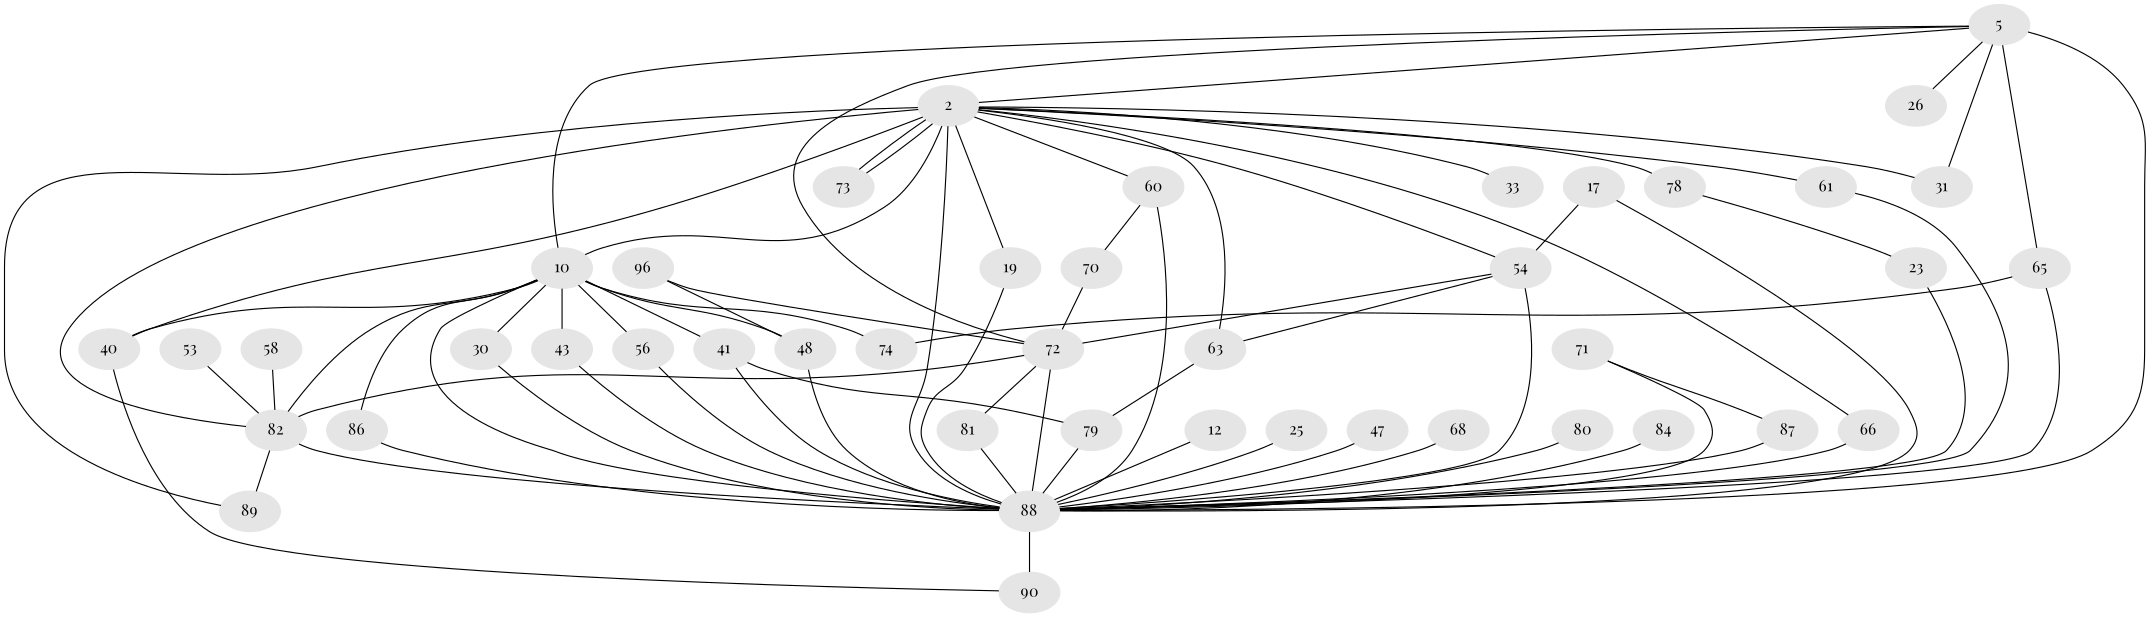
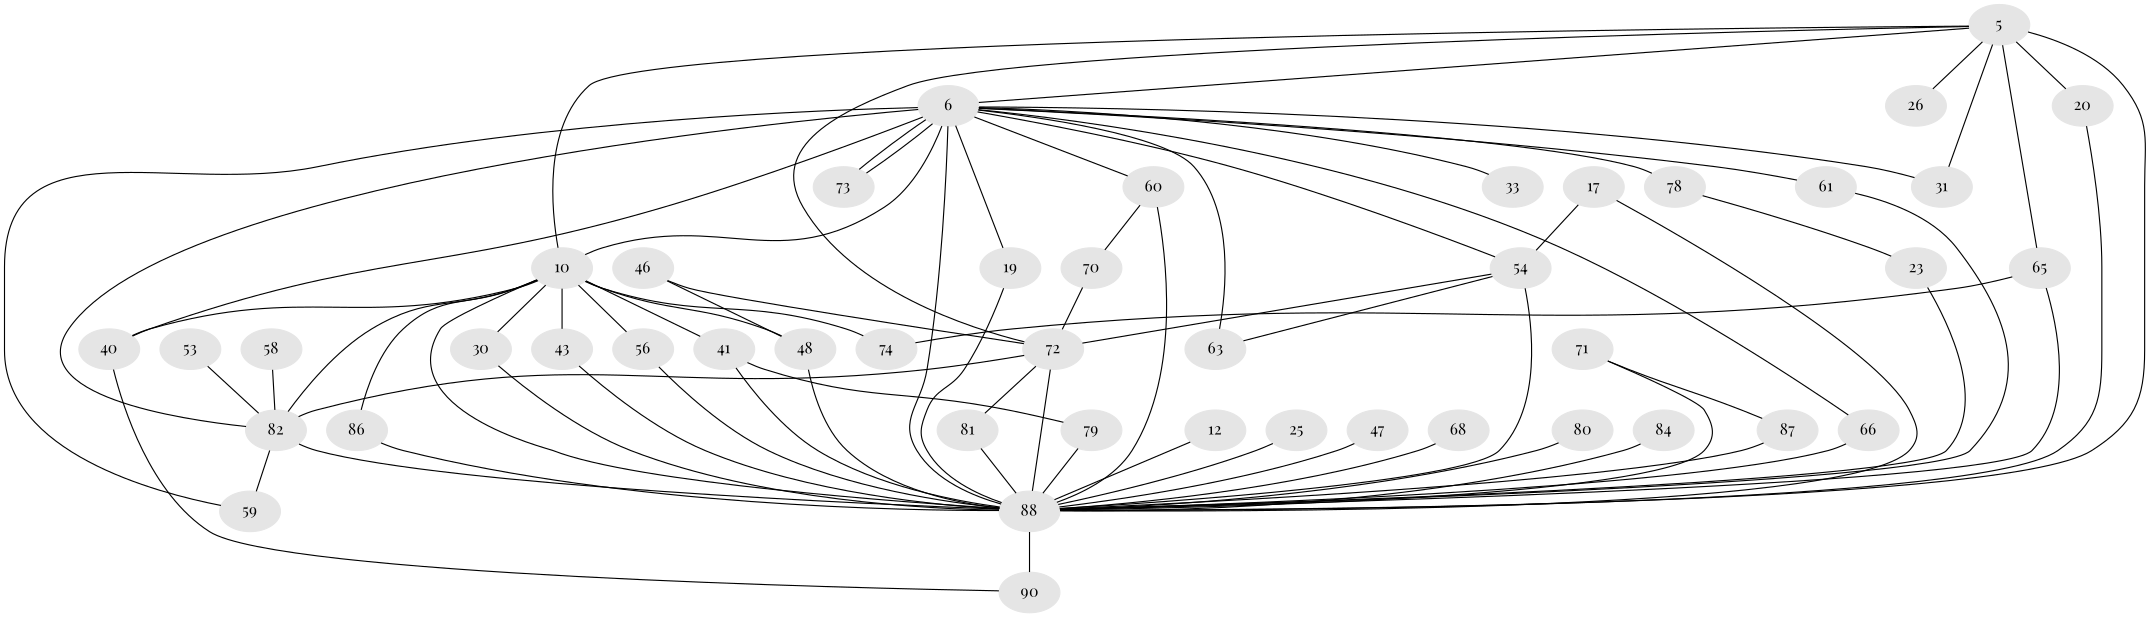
(948, 106) -> (948, 106)
none -> (2083, 106)
(643, 268) -> (643, 268)
(1147, 394) -> none
(250, 511) -> (250, 511)
